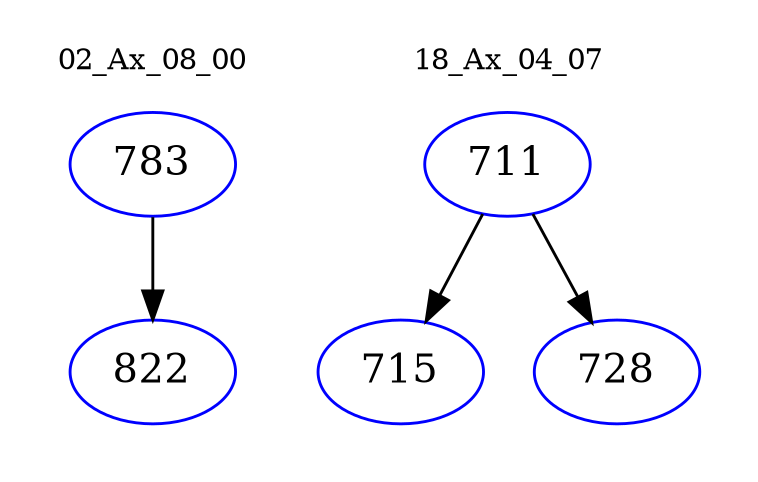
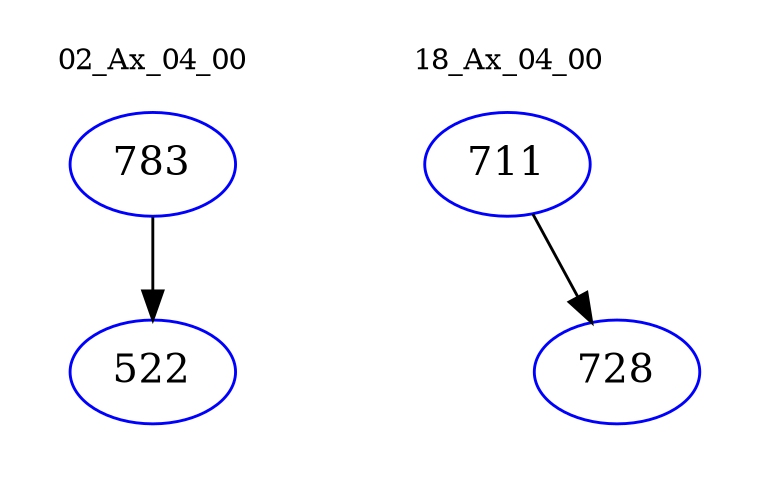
(153, 62) -> (153, 62)
(509, 62) -> (509, 62)
(153, 372) -> (153, 372)
(401, 372) -> none
